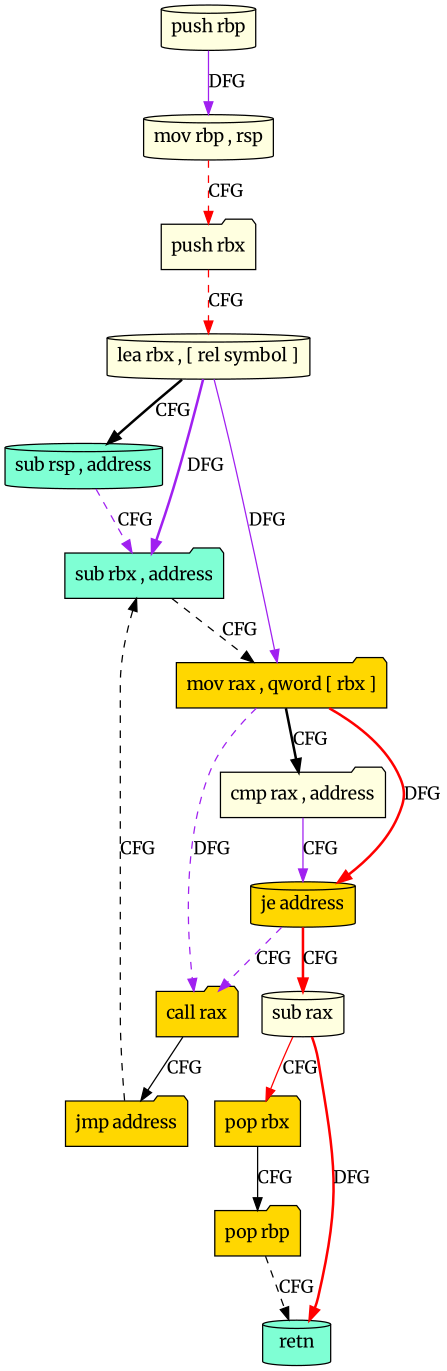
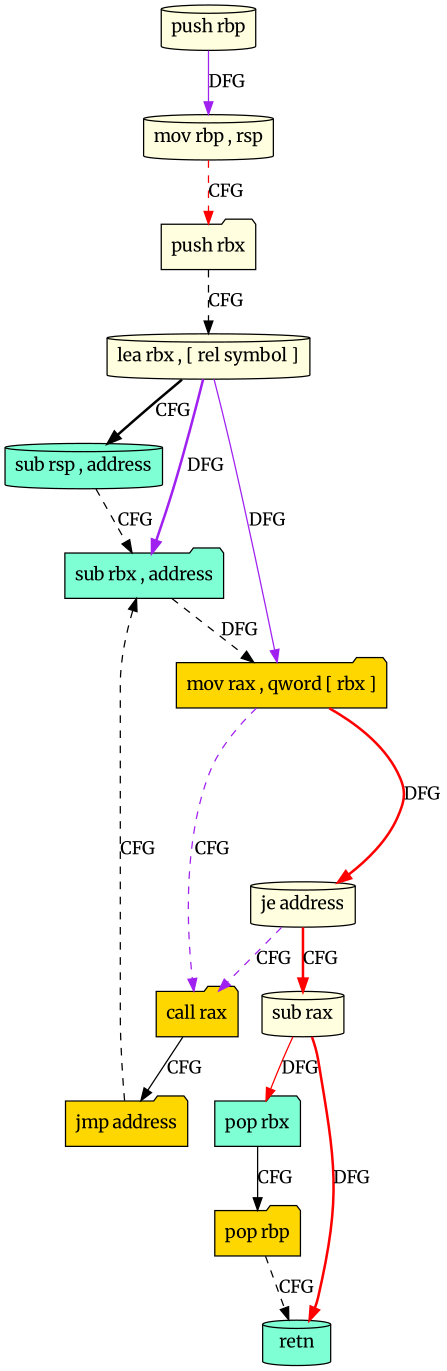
(208, 295) -> (208, 295)
(111, 515) -> (111, 515)
(240, 630) -> (240, 630)
(303, 795) -> none
(212, 850) -> (212, 850)
(303, 904) -> (303, 904)
(300, 1069) -> (300, 1069)
(258, 1124) -> (258, 1124)
